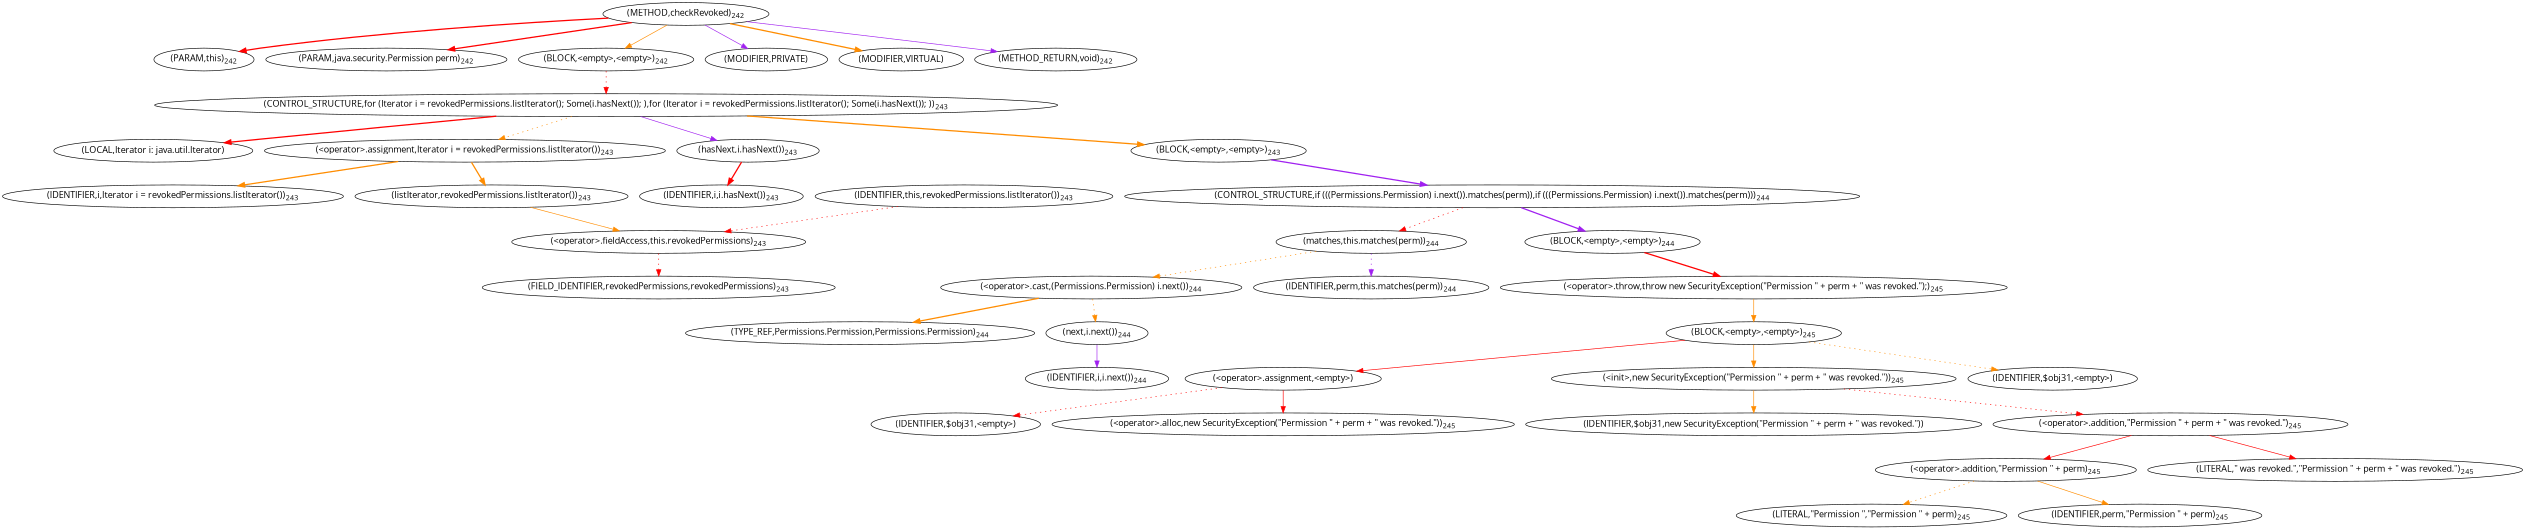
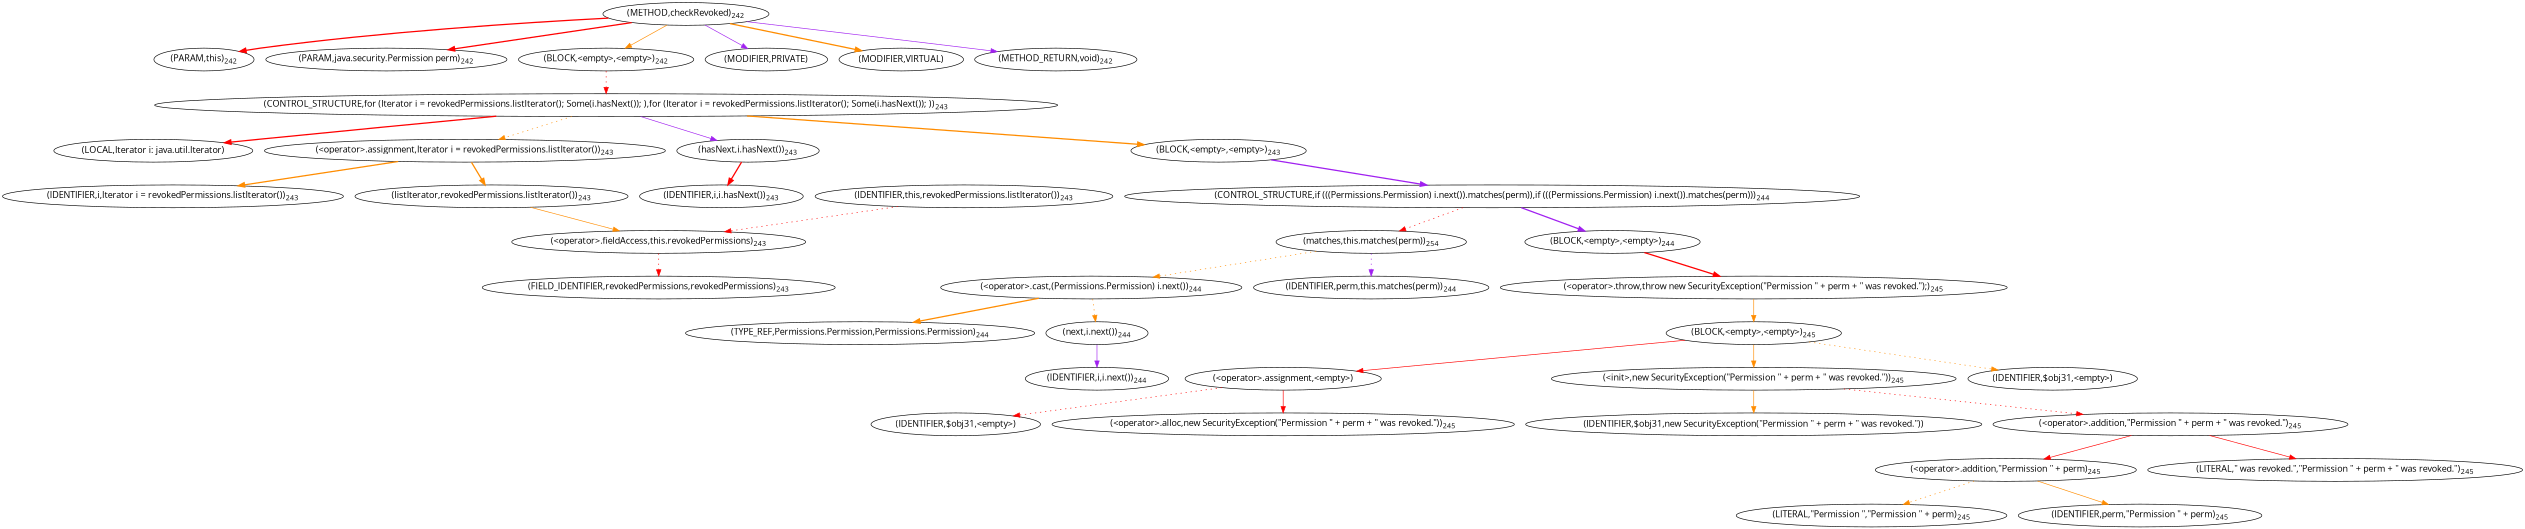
(1433, 241) -> (1433, 241)
